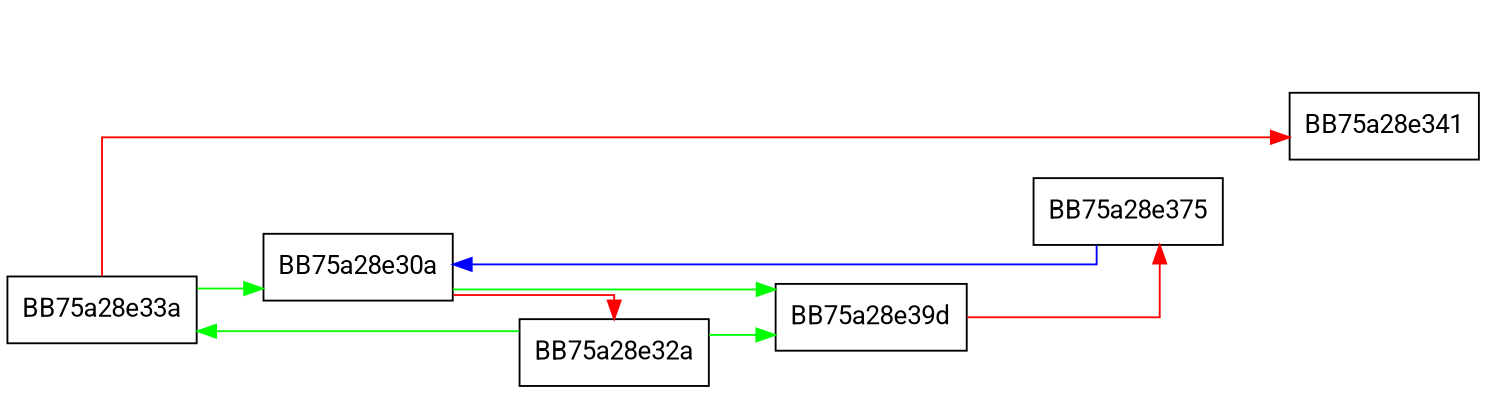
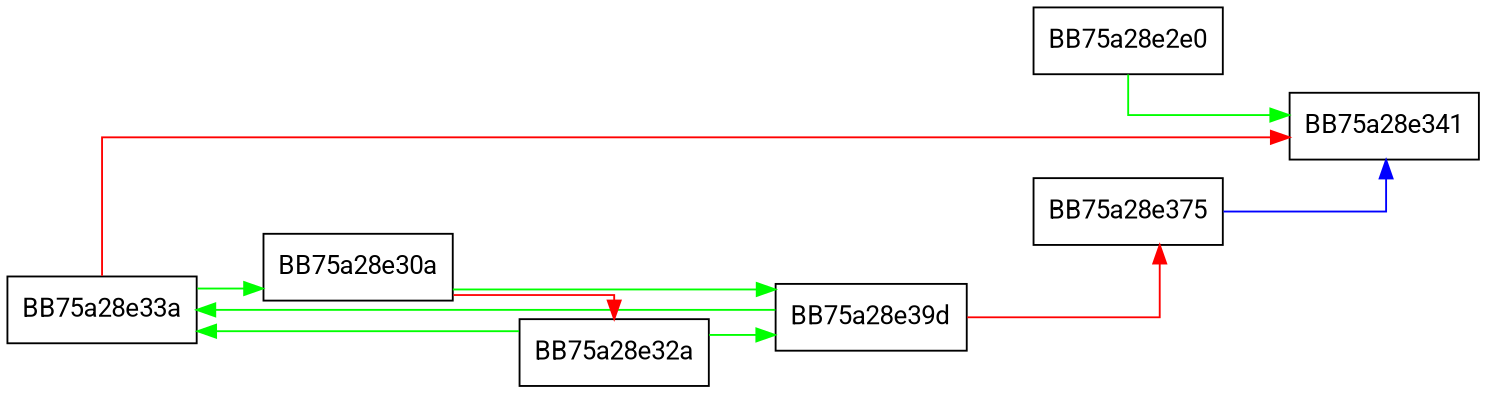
none -> (1128, 41)
(794, 264) -> (1321, 212)
none -> (495, 310)
